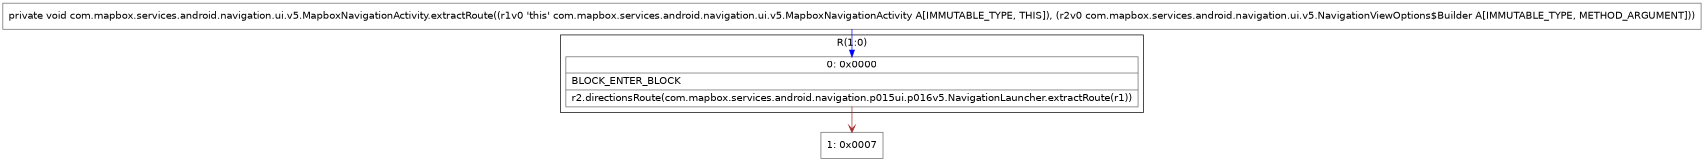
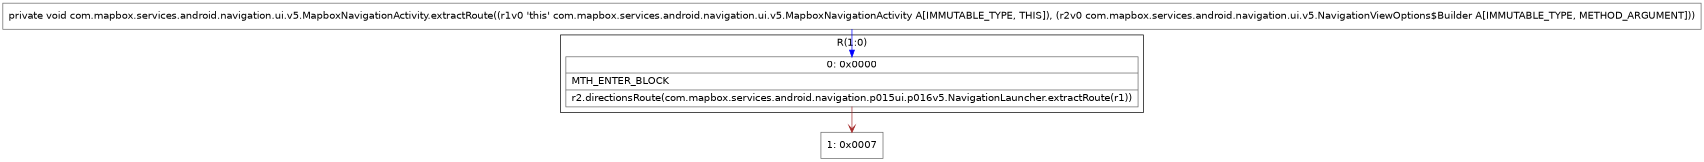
(626, 81) -> (621, 81)
